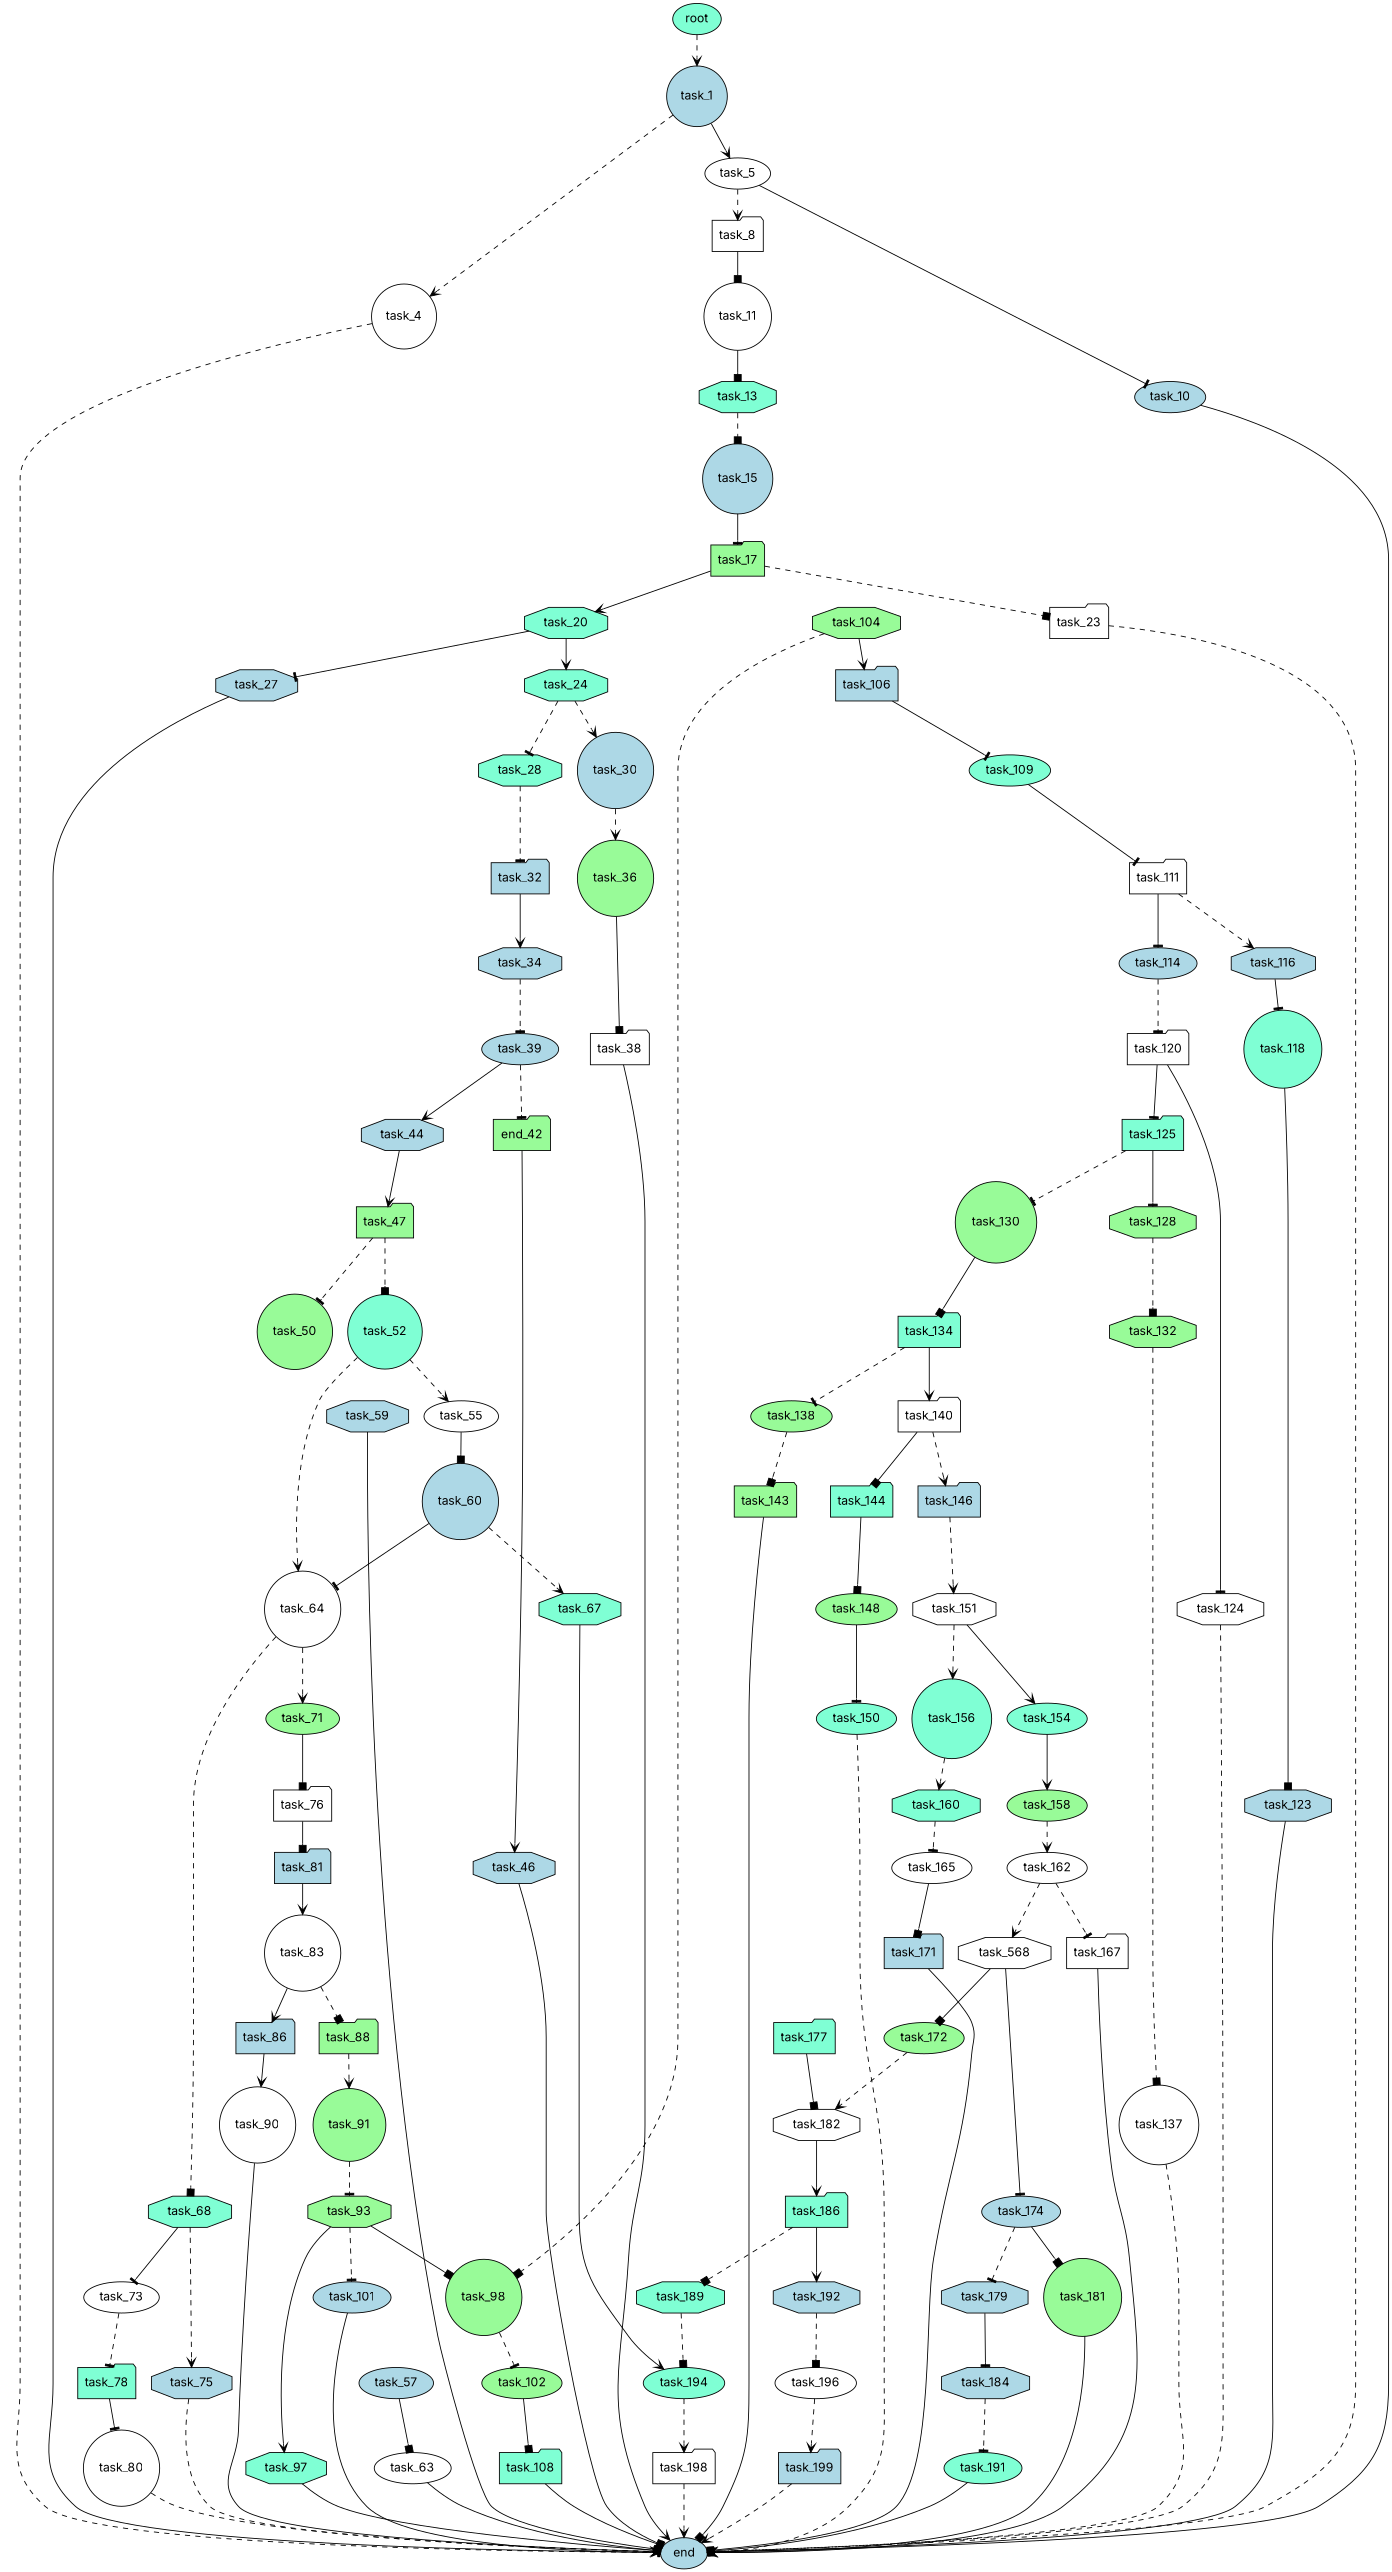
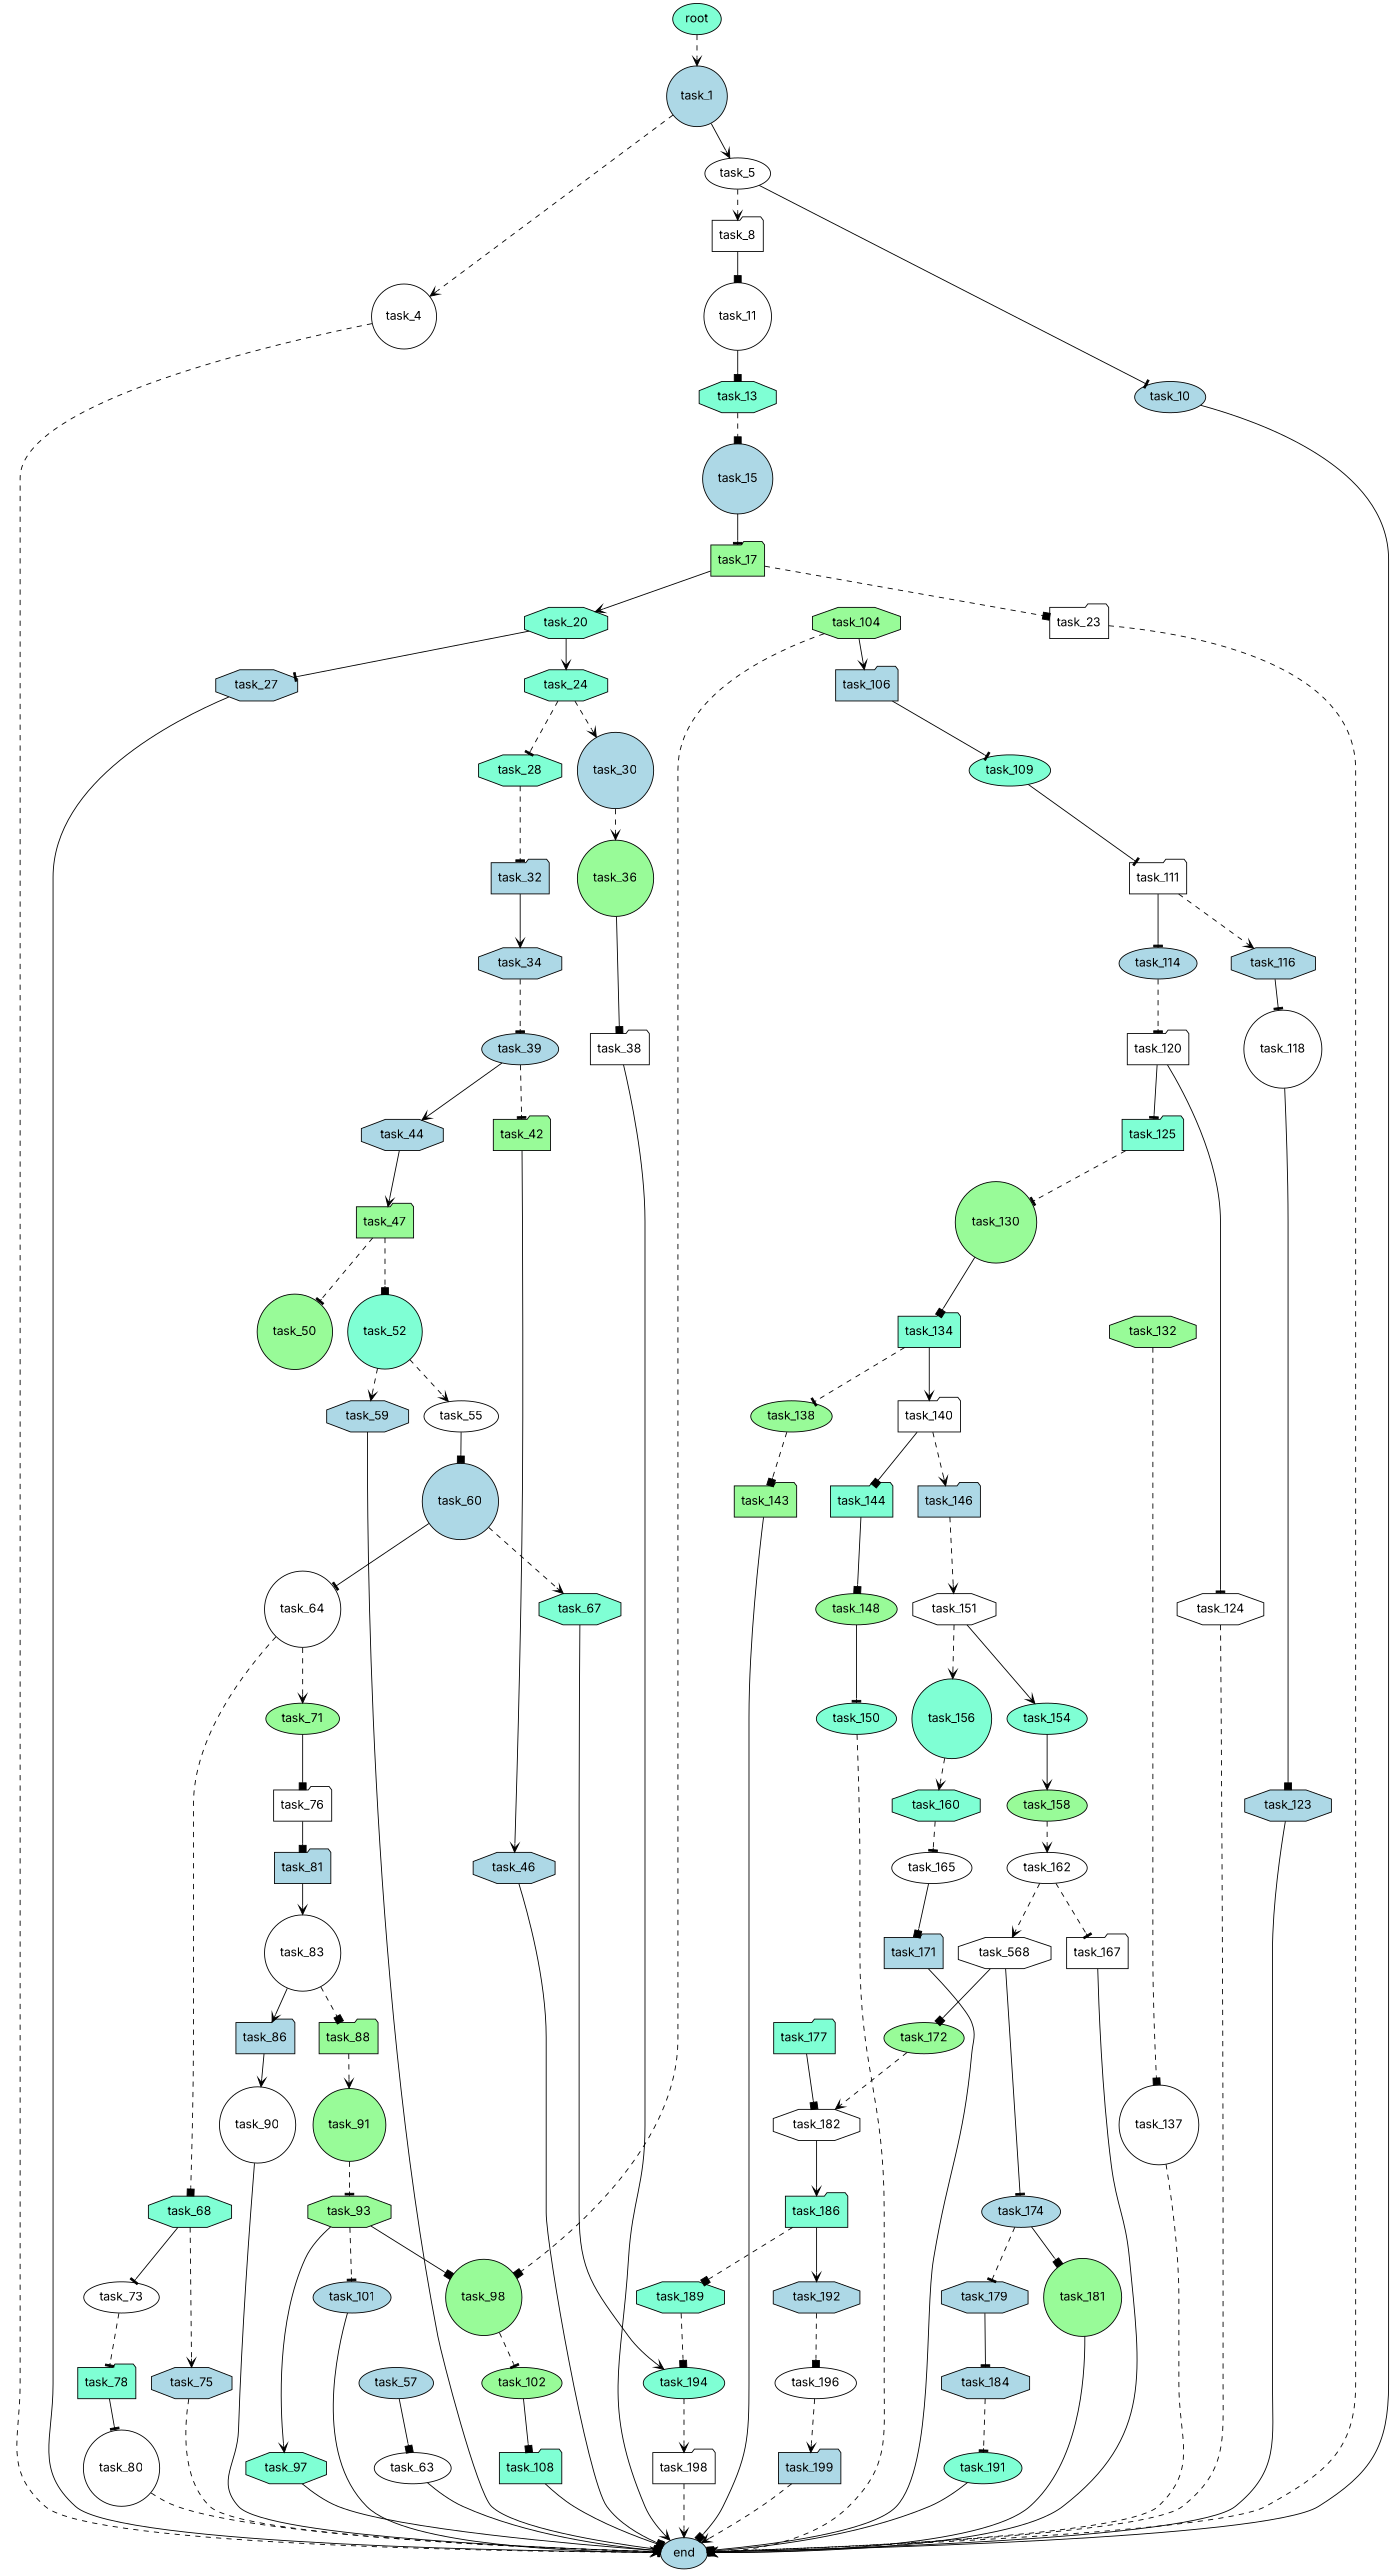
(1283, 1049) -> (1283, 1049)
(522, 1135) -> (522, 1135)
(1153, 1222) -> none
(304, 1452) -> (375, 1380)
